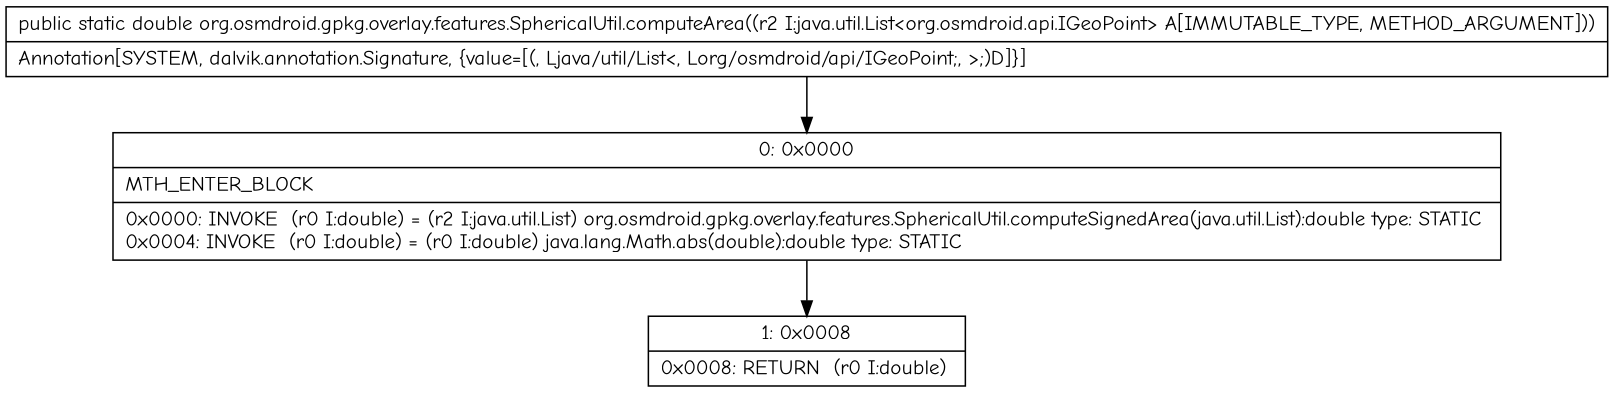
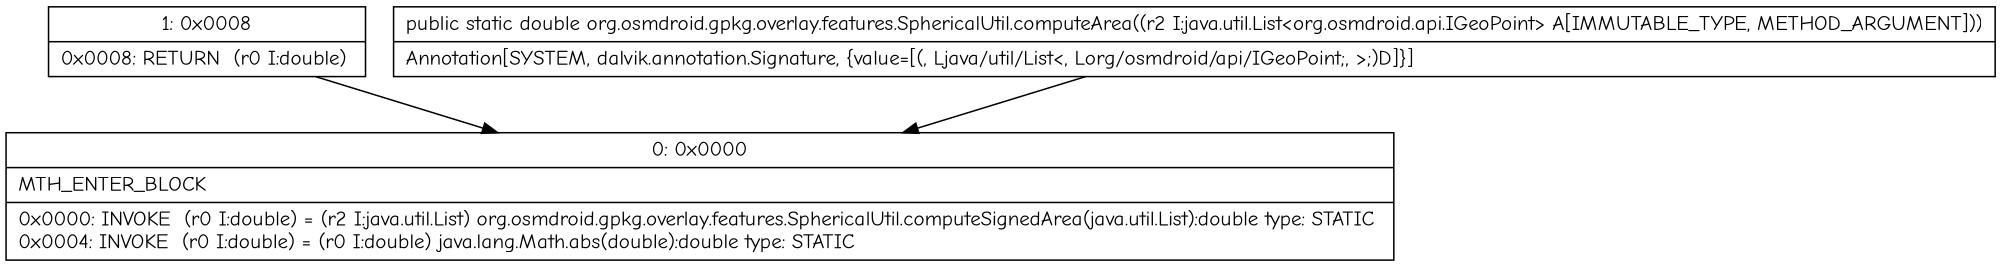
(807, 281) -> (399, 102)
